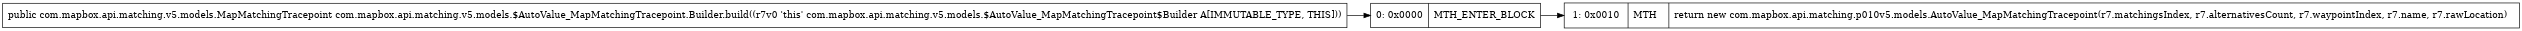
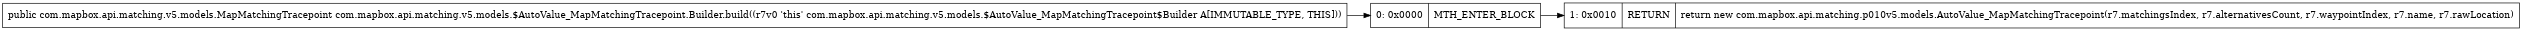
(1645, 15) -> (1649, 15)
